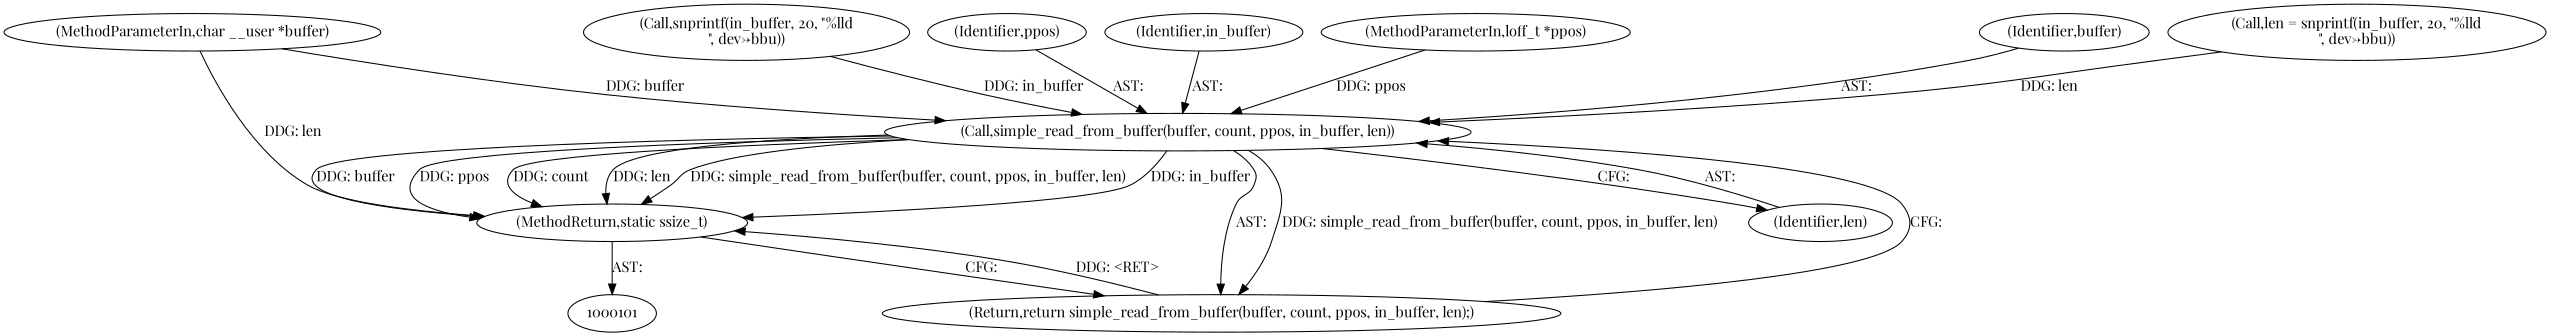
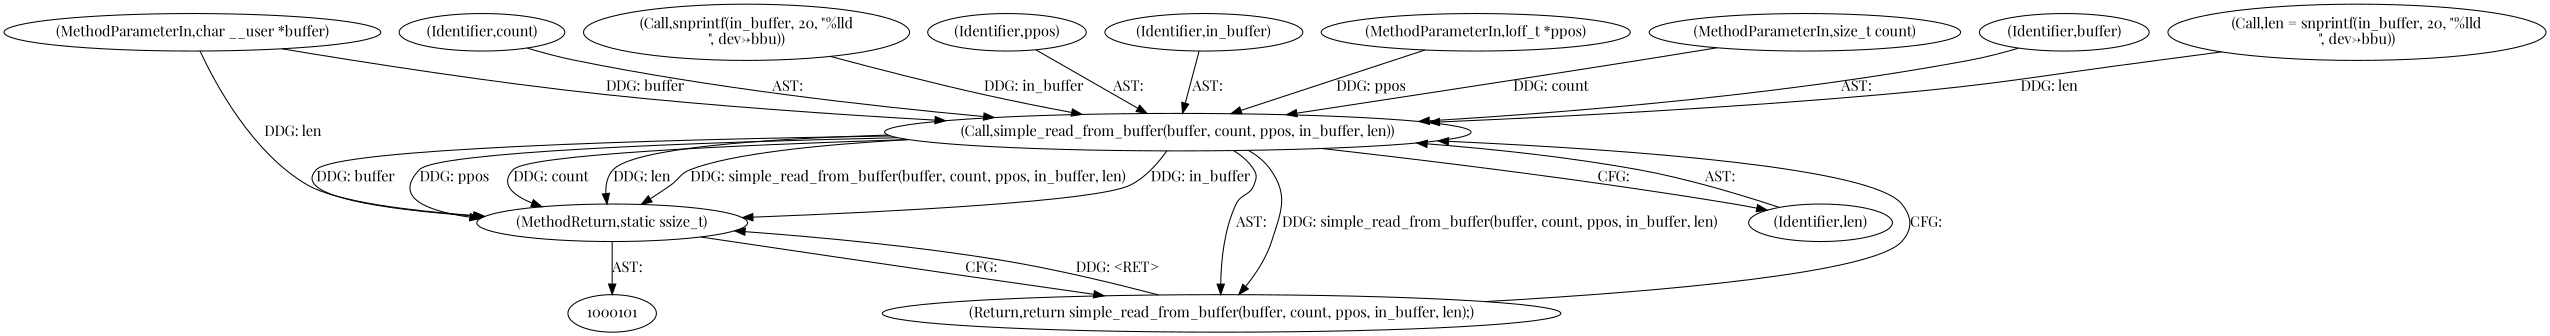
none -> (482, 32)
none -> (1805, 32)
